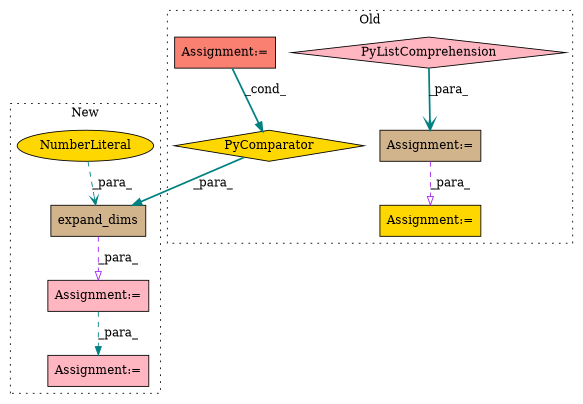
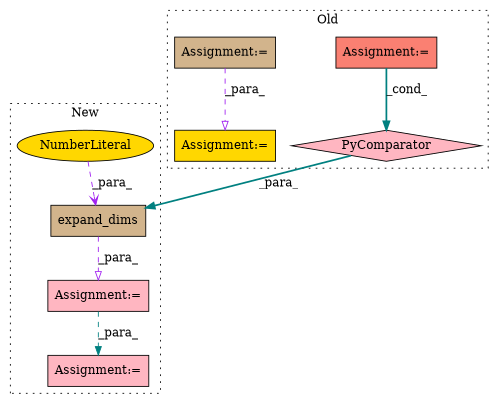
(429, 53) -> none
(269, 146) -> (386, 146)
(91, 179) -> (91, 179)
